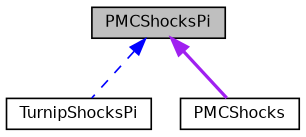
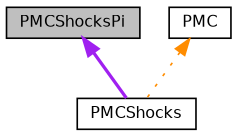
none -> (200, 23)
(79, 114) -> none
